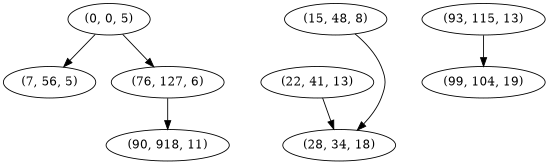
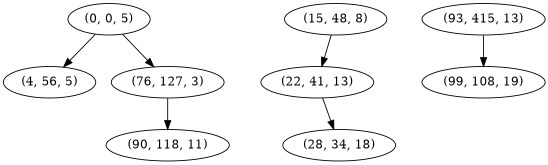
(484, 19) -> (484, 19)
(384, 77) -> (328, 46)
(50, 82) -> (50, 82)
(168, 82) -> (168, 82)
(484, 82) -> (484, 82)
(168, 145) -> (168, 145)
